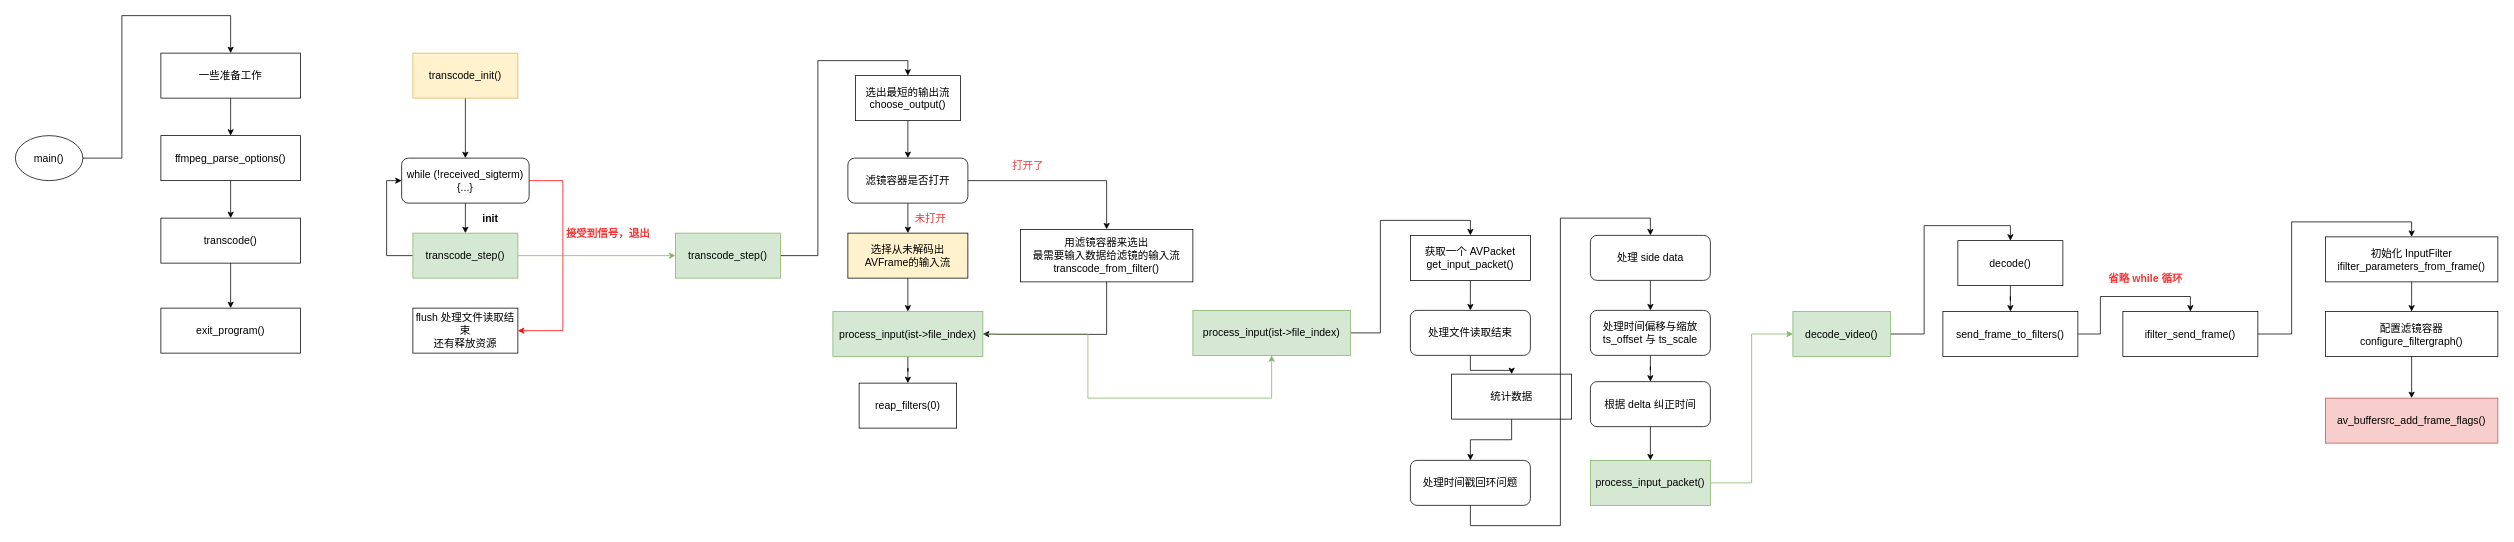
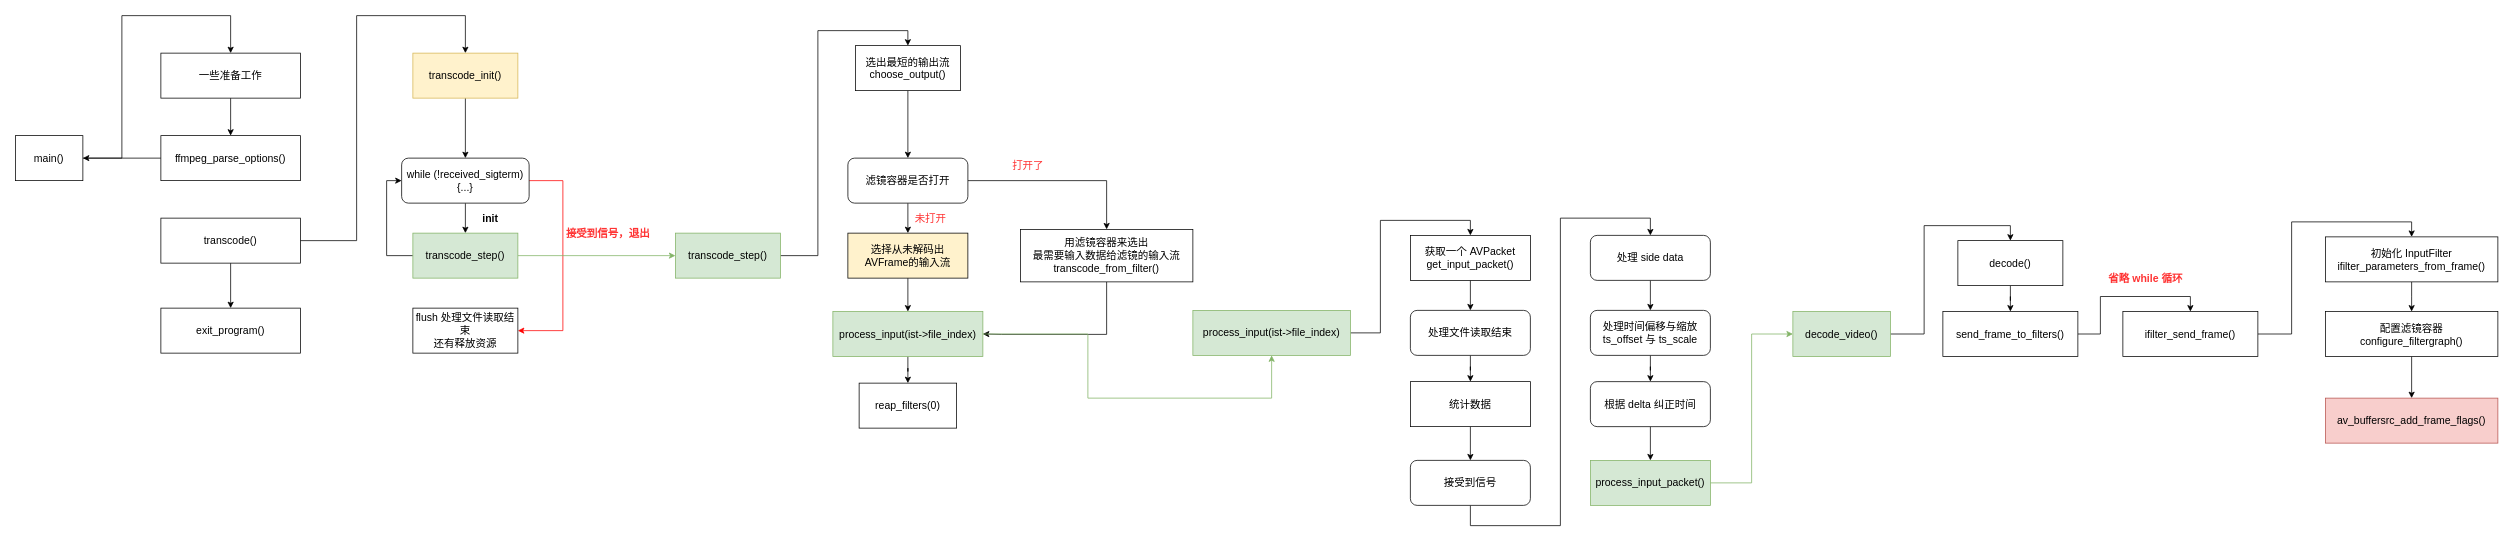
none -> (357, 86)
(908, 98) -> (908, 68)
(49, 158) -> (49, 158)
(231, 197) -> (142, 158)
(1512, 396) -> (1470, 404)
(1470, 483) -> (1470, 483)
